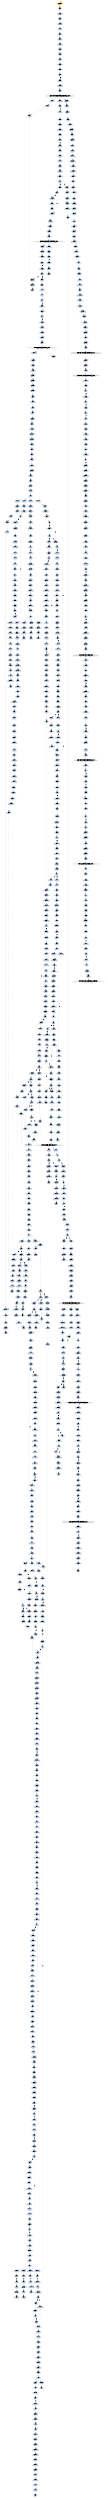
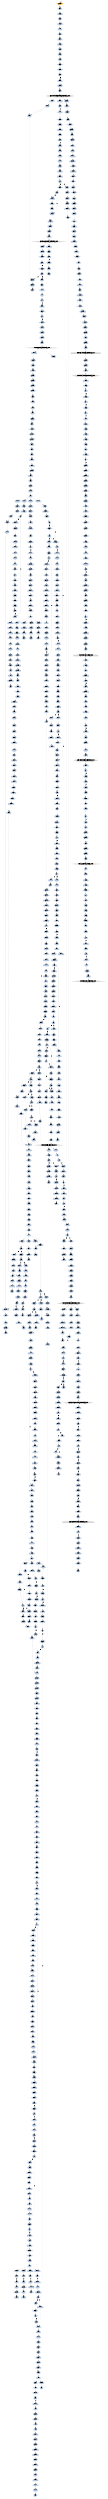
(88, 981) -> (88, 981)
